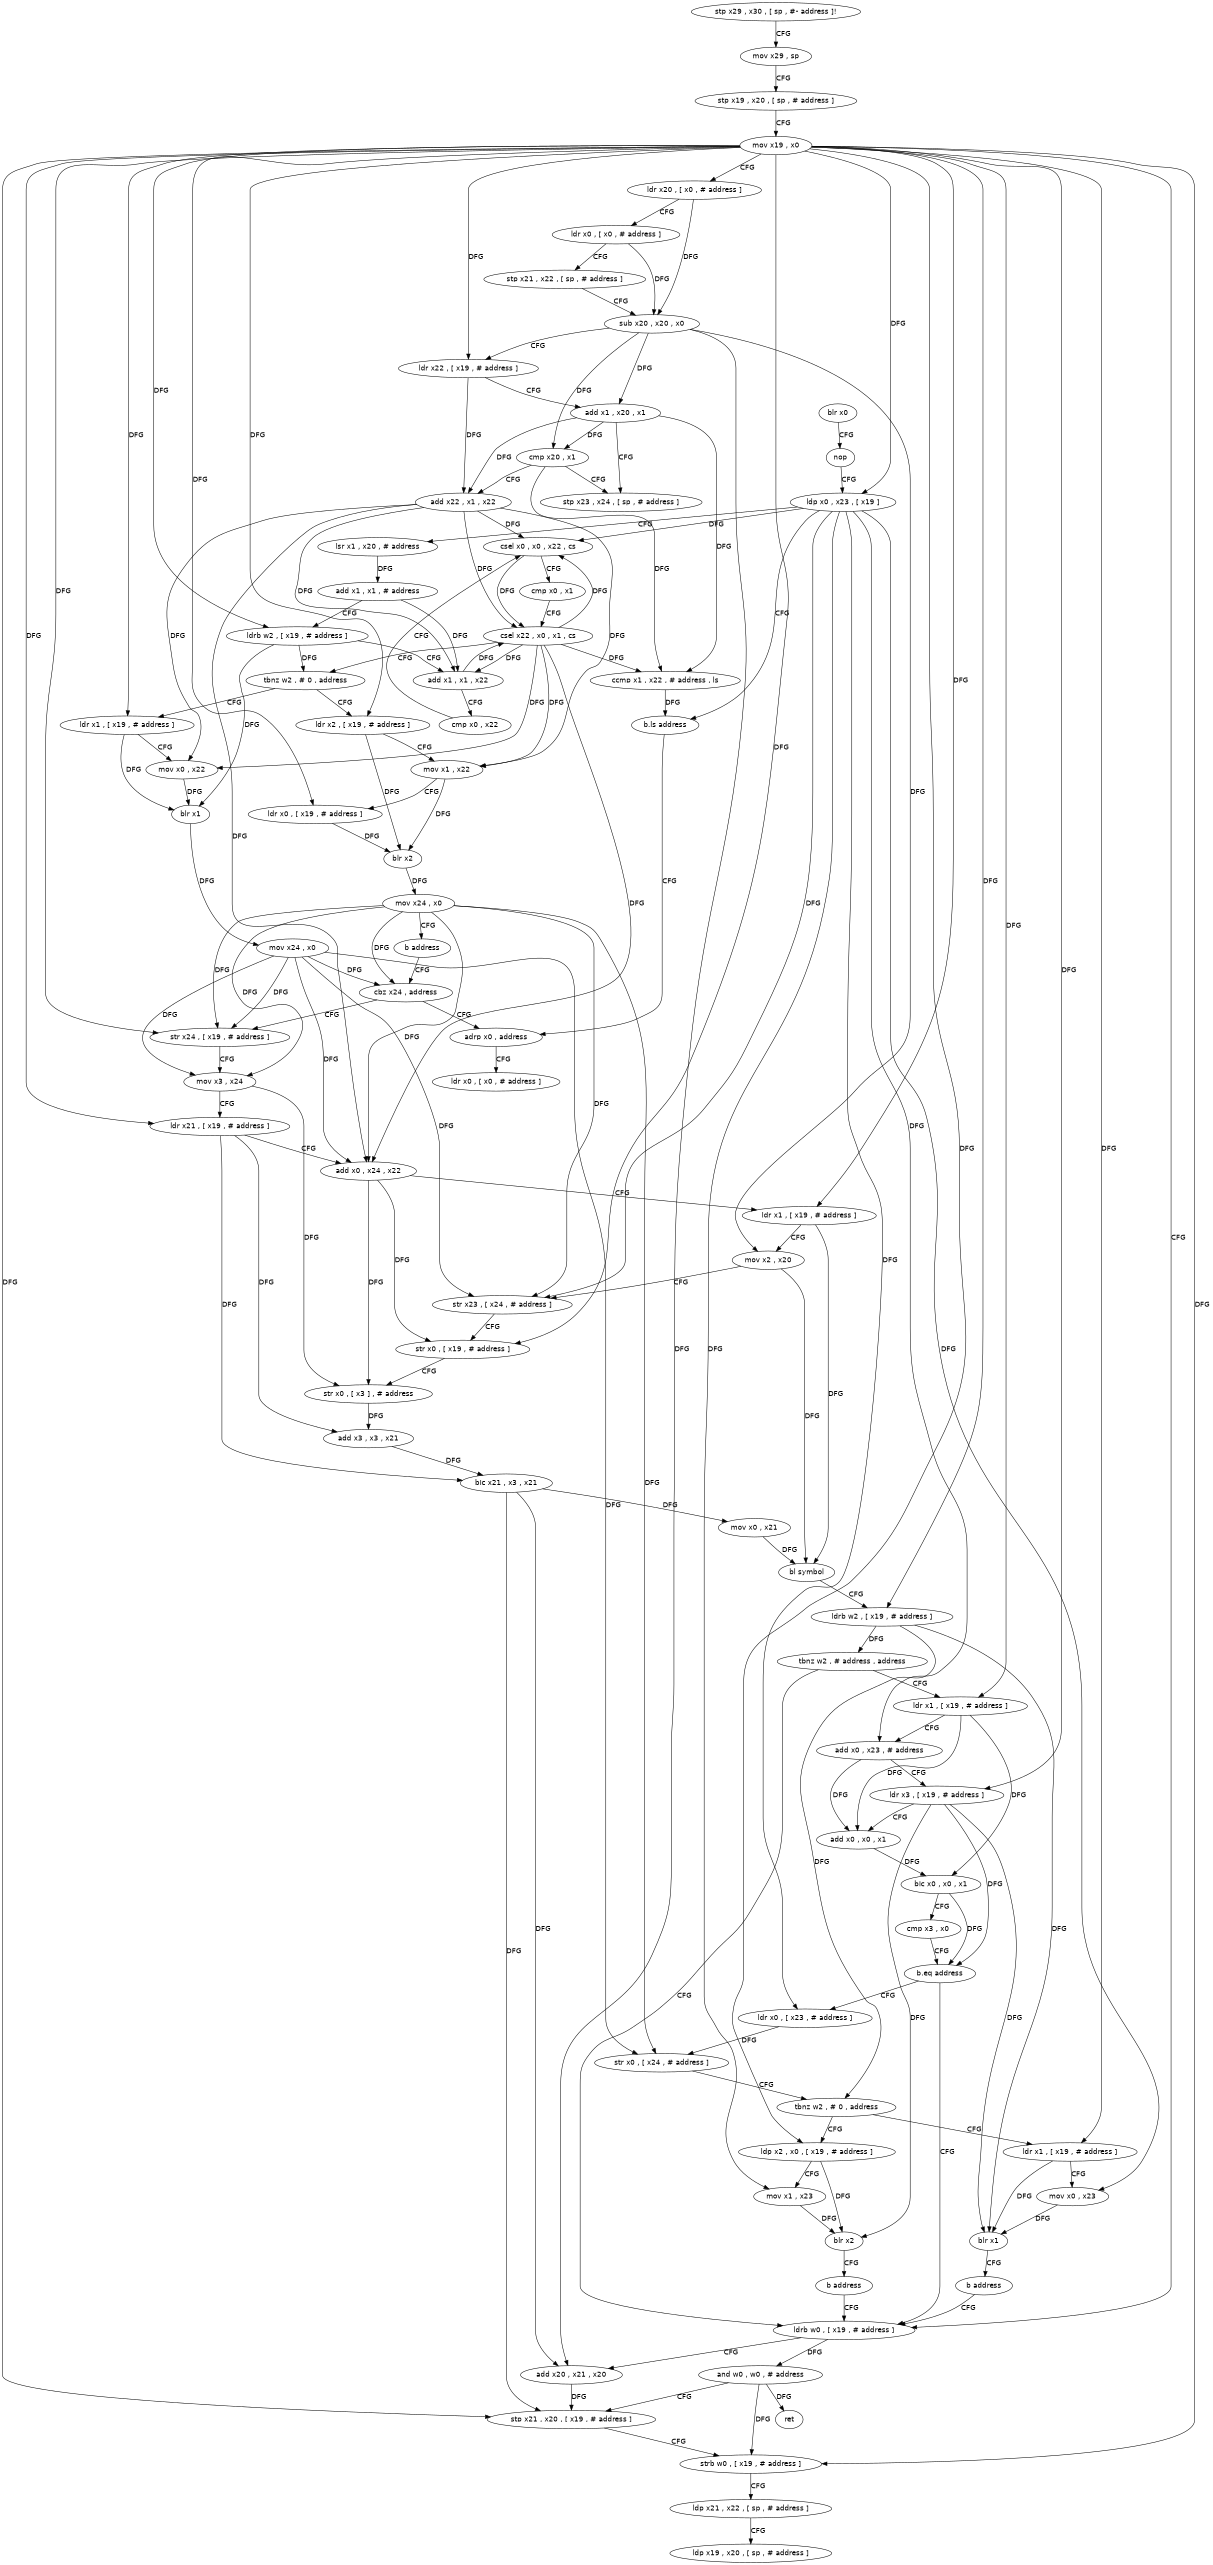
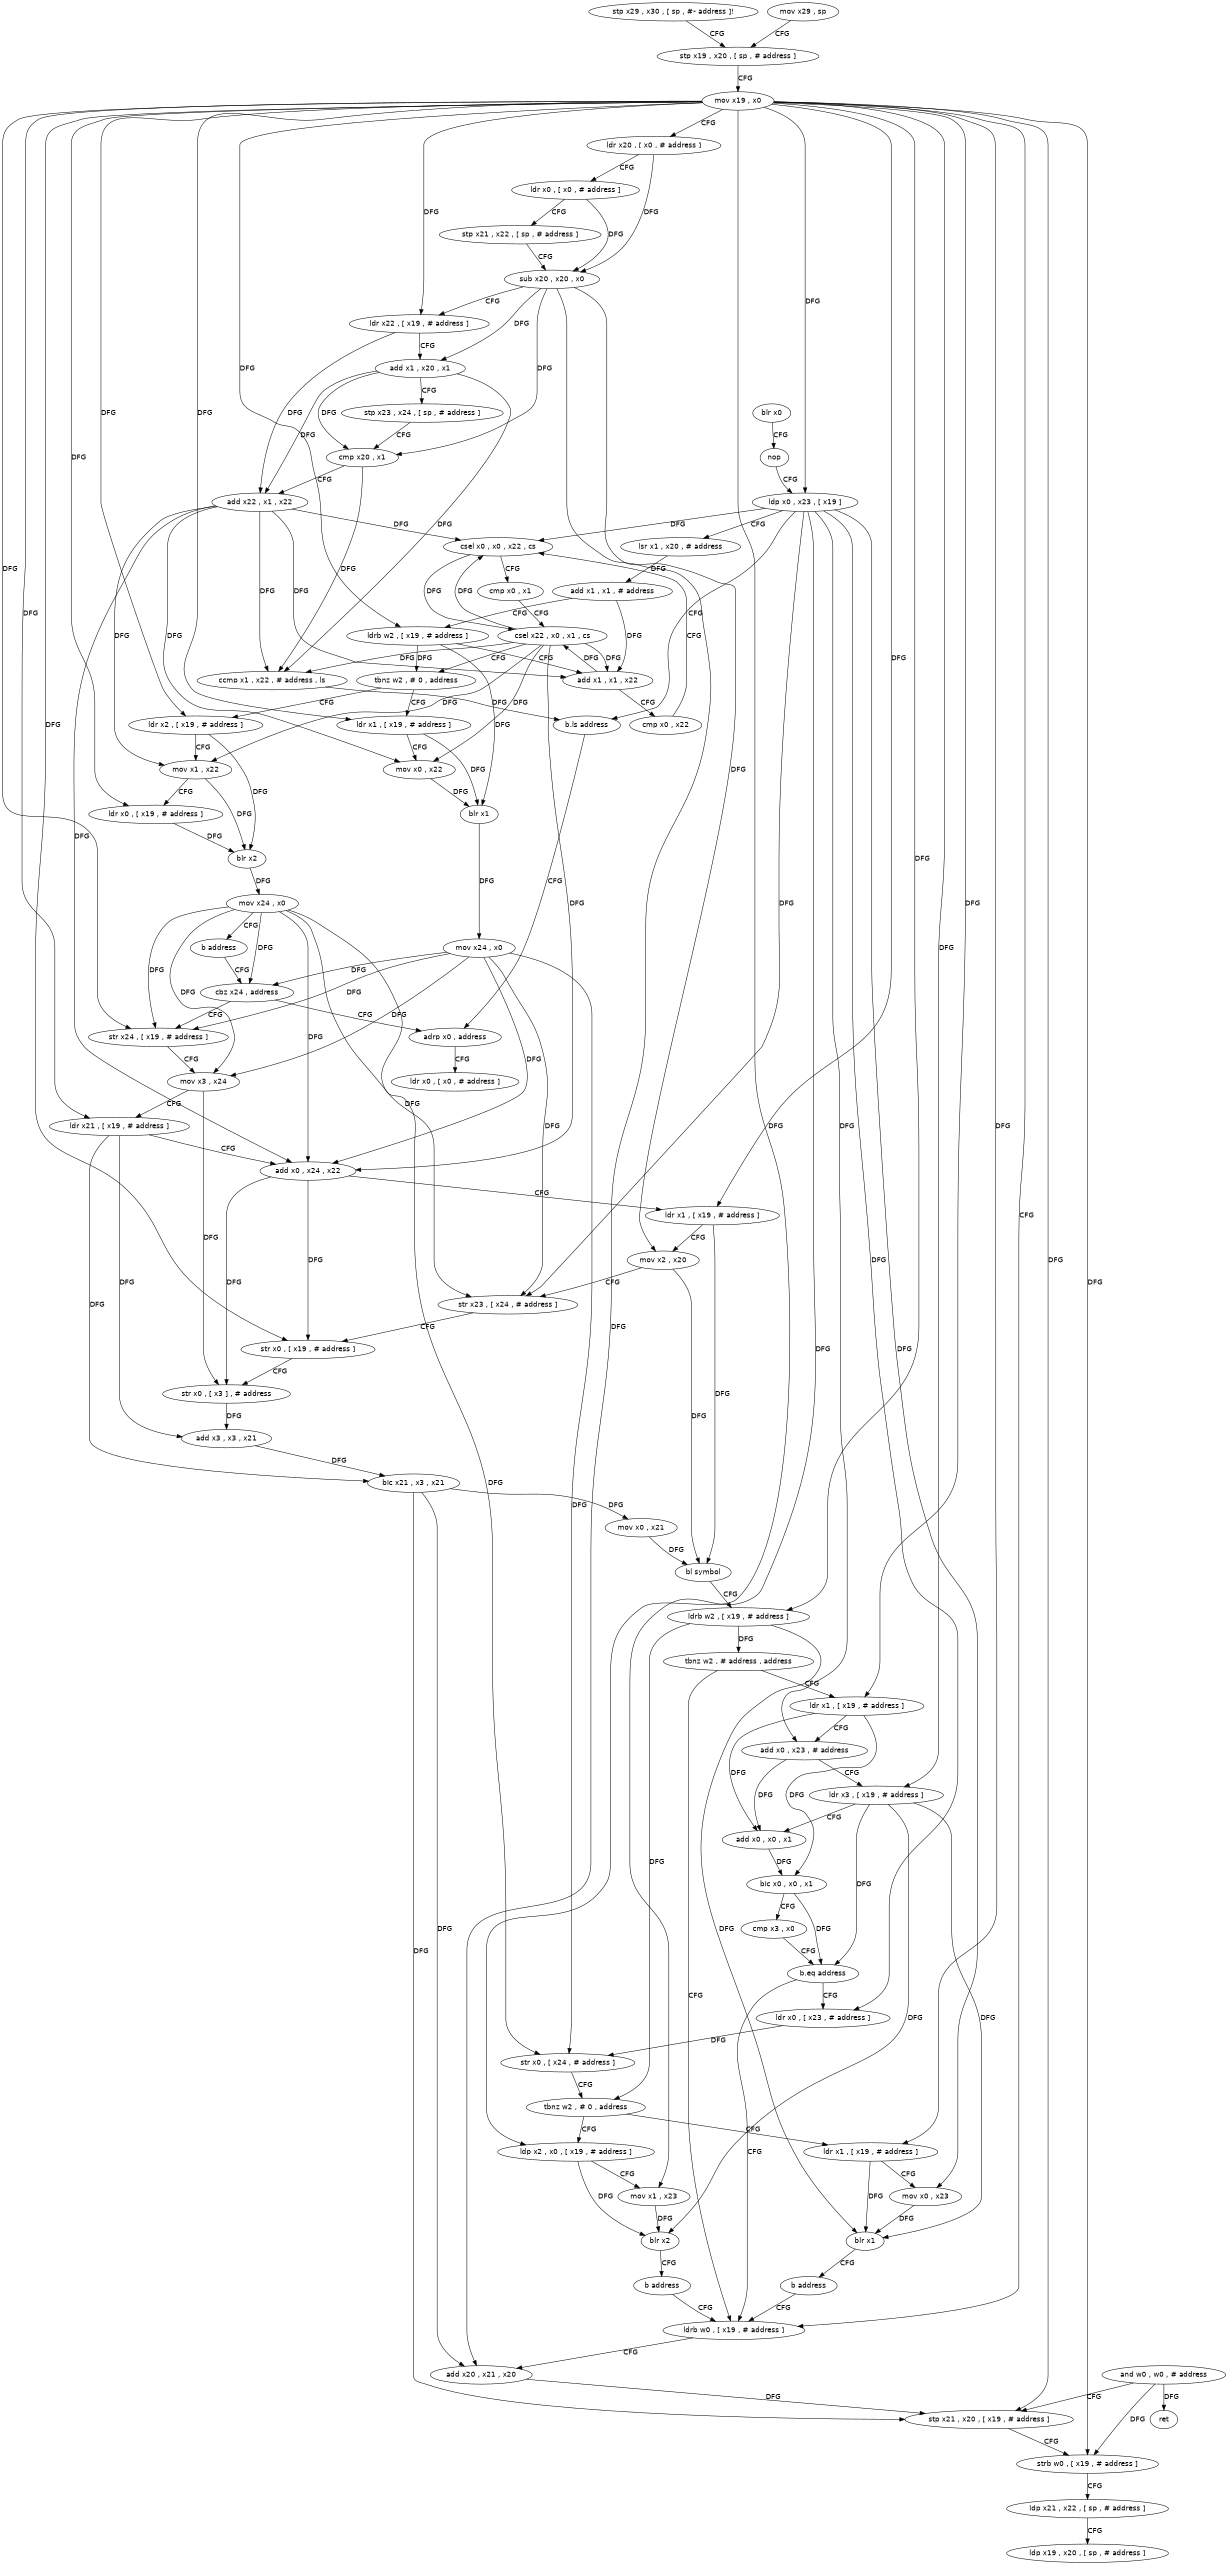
(776, 32) -> (704, 33)
(584, 478) -> (394, 434)
(477, 573) -> (260, 589)
(805, 2351) -> none
